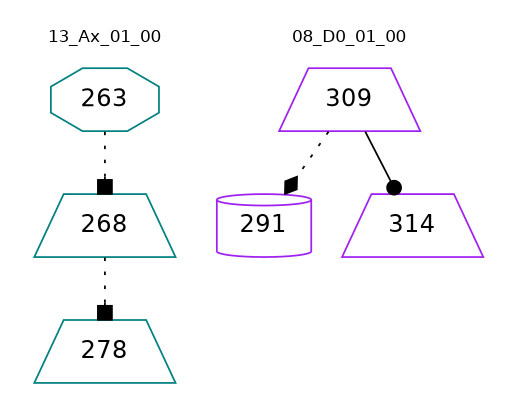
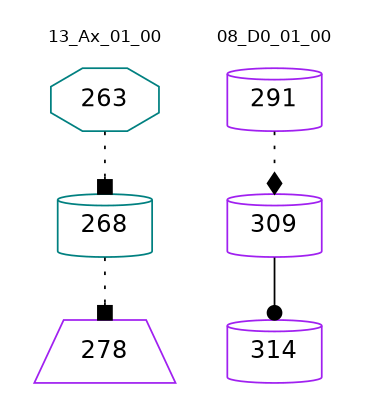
(350, 100) -> (275, 226)
(313, 154) -> (275, 152)
(105, 226) -> (105, 226)
(413, 226) -> (275, 351)
(105, 351) -> (105, 351)
